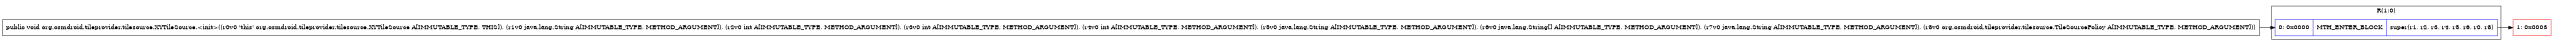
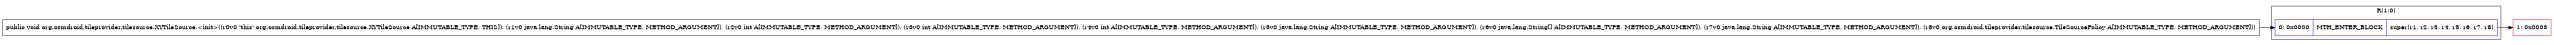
(2442, 27) -> (2442, 27)
